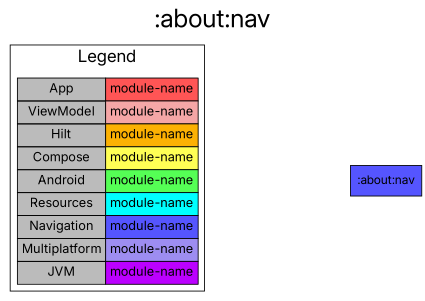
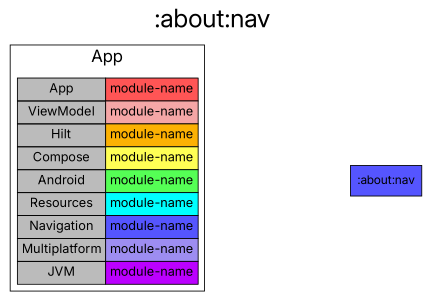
(107, 58) -> (107, 58)
